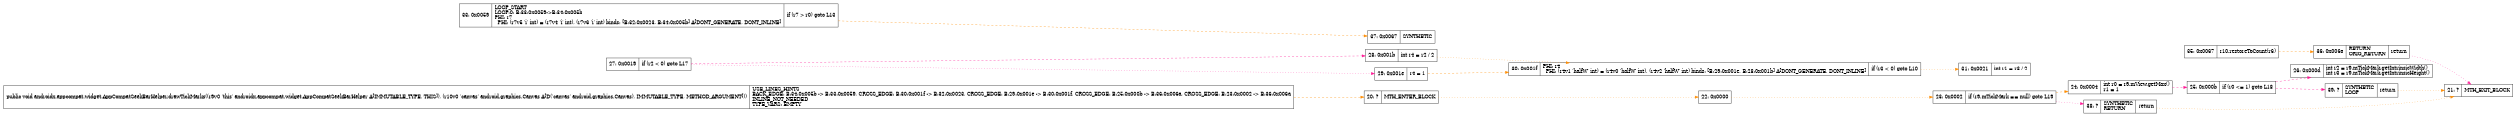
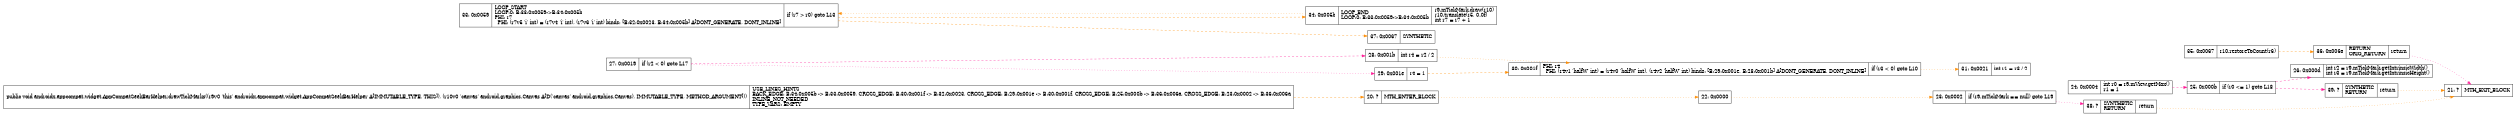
none -> (1401, 15)
(2060, 92) -> none
(2352, 93) -> (2356, 93)
